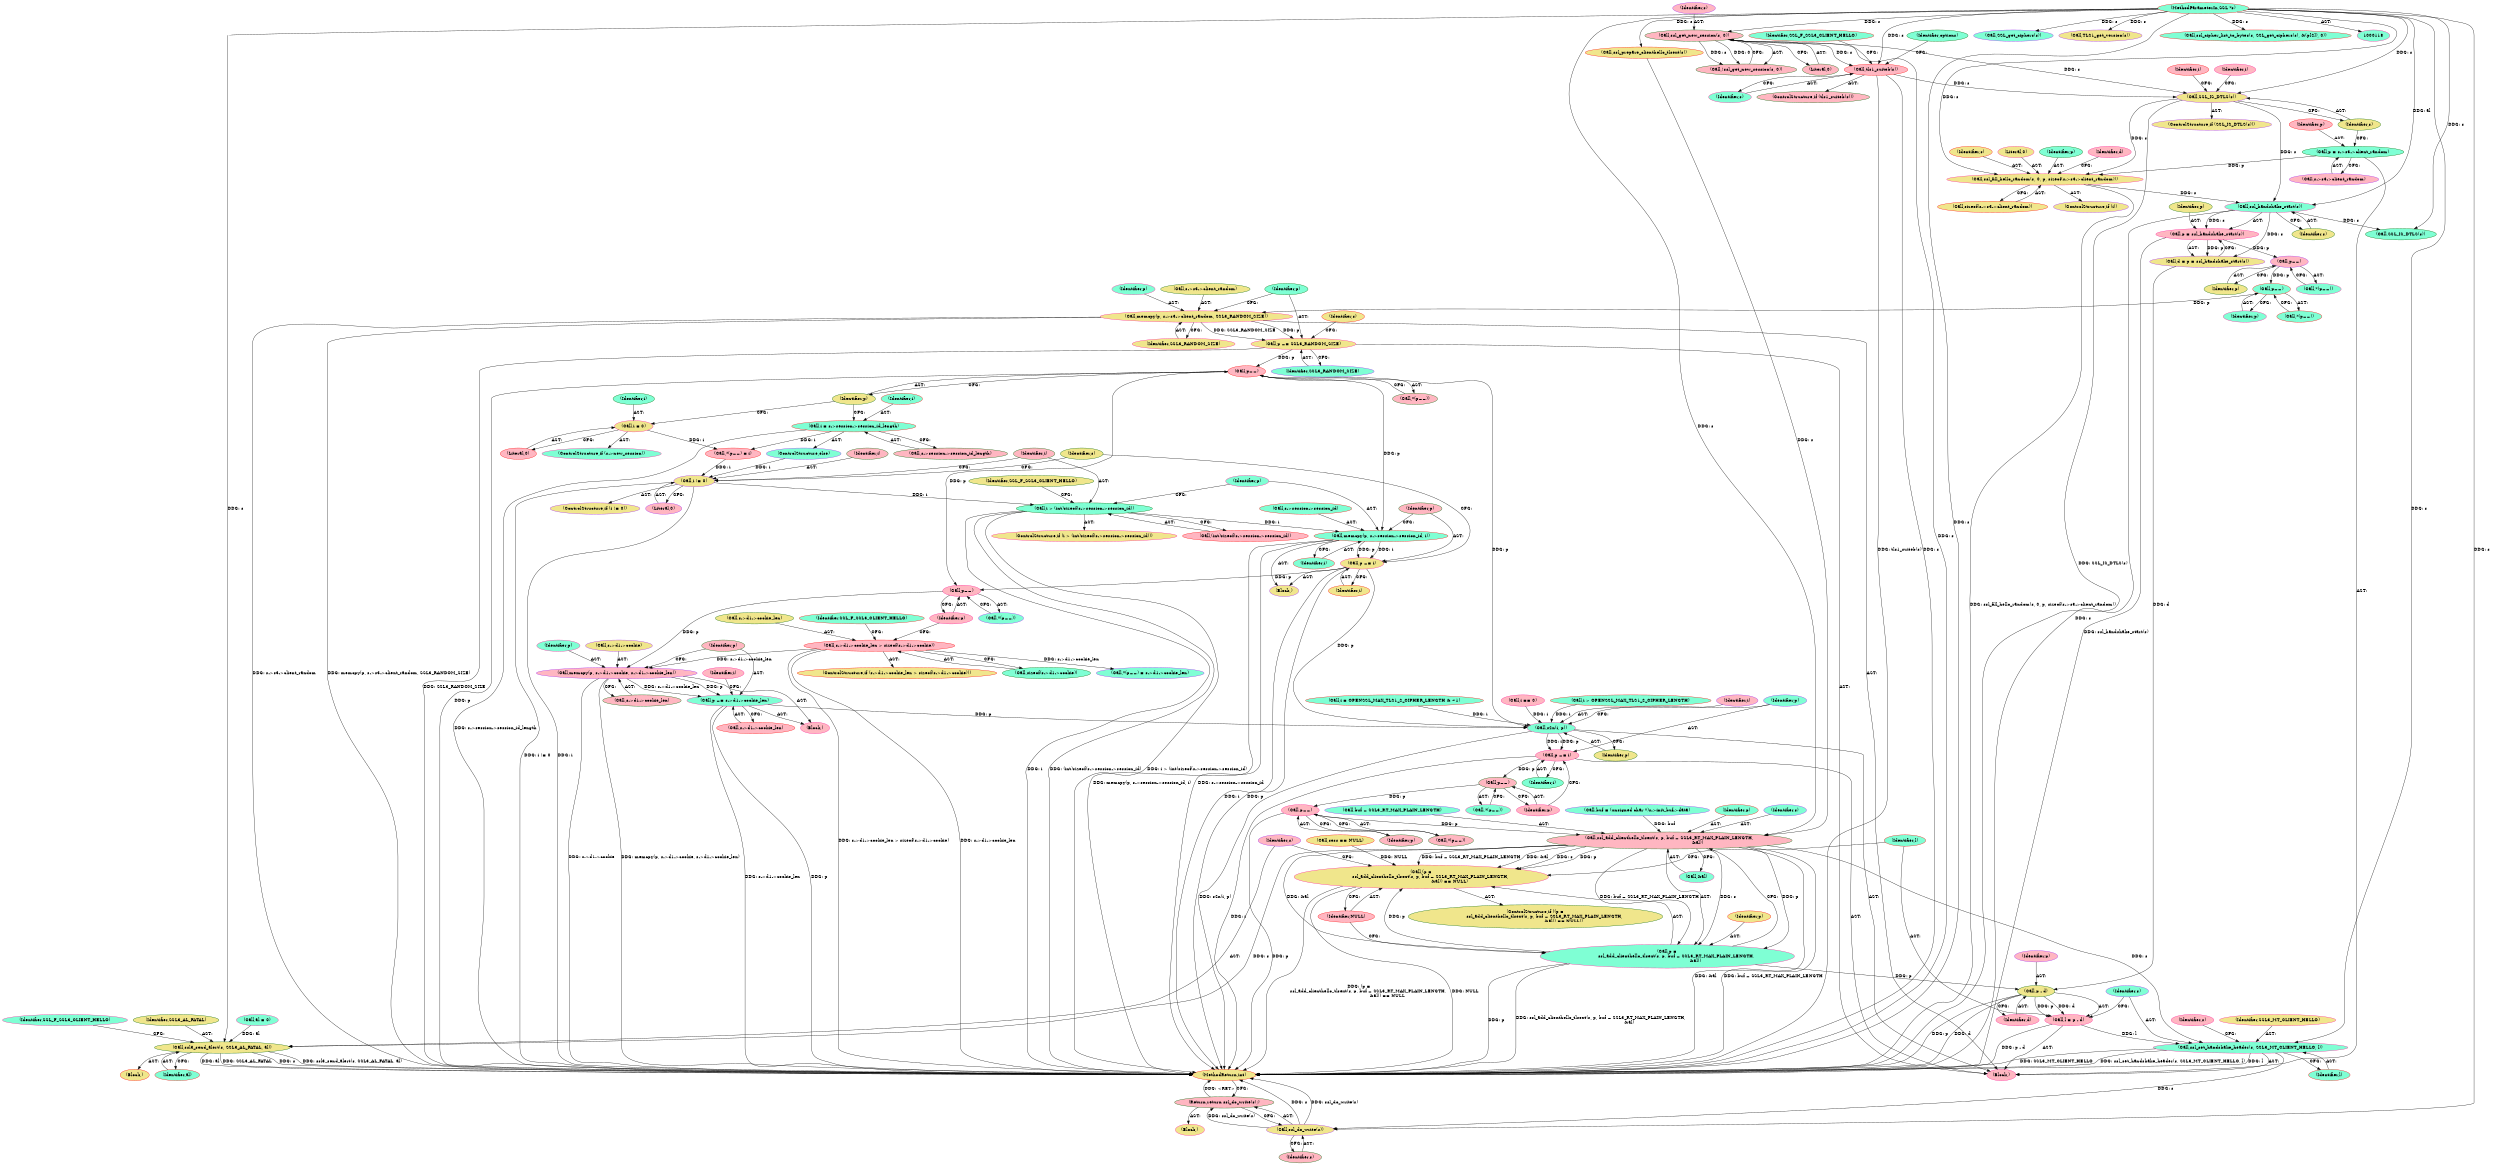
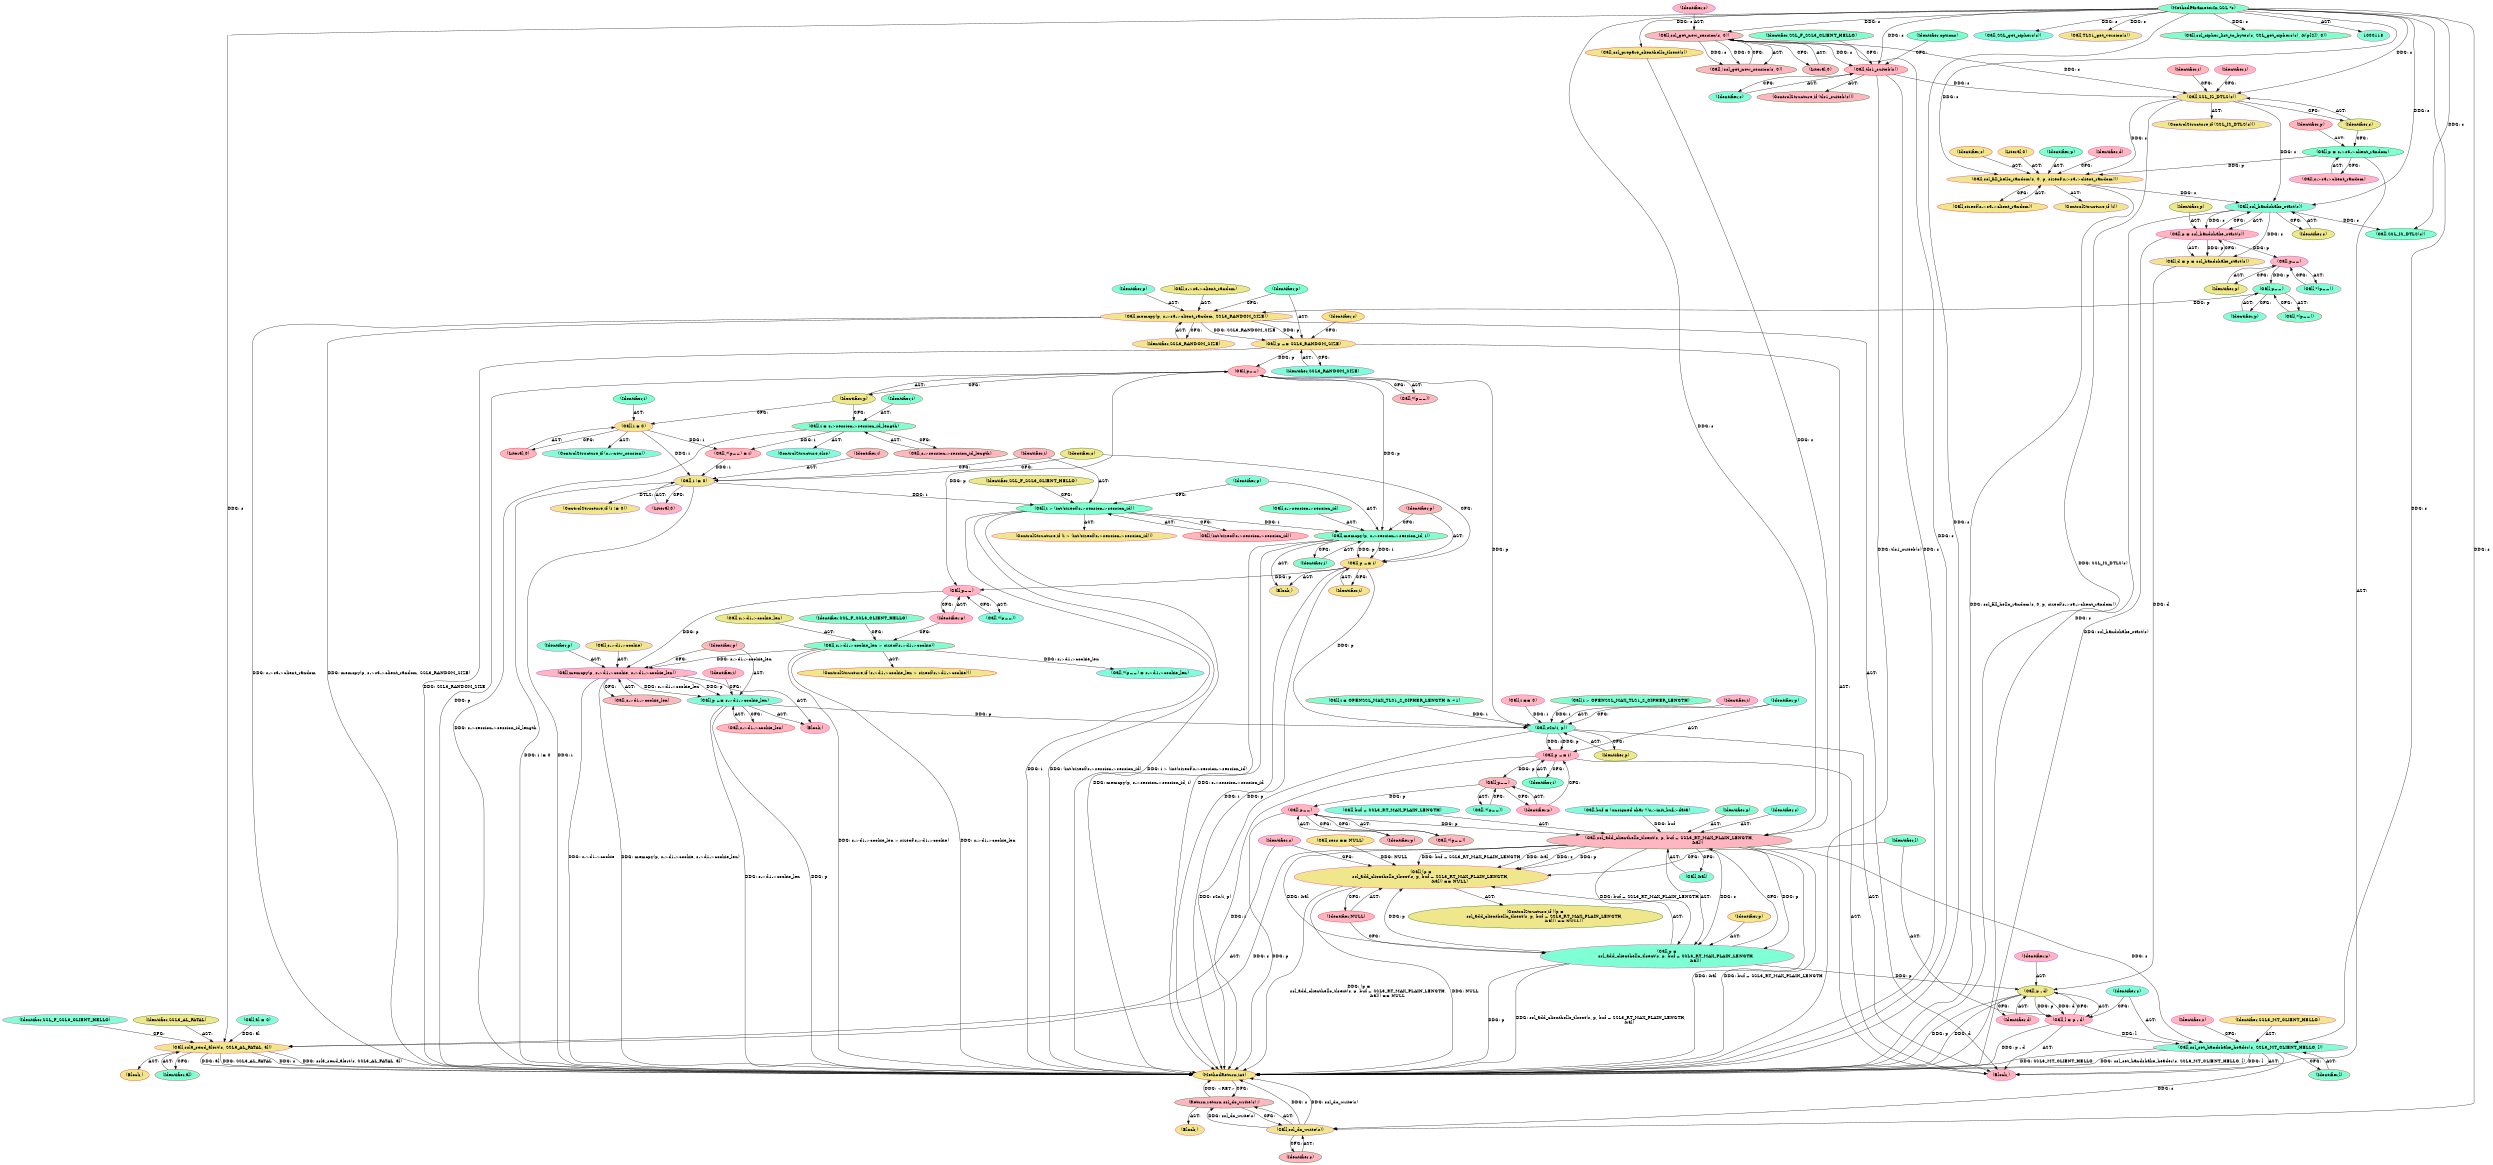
(2422, 111) -> (2422, 111)
none -> (2231, 219)
(749, 467) -> (667, 450)
(647, 495) -> (647, 495)
(879, 646) -> (879, 646)
(1046, 673) -> none
none -> (2073, 1000)
(222, 1048) -> (222, 1048)
